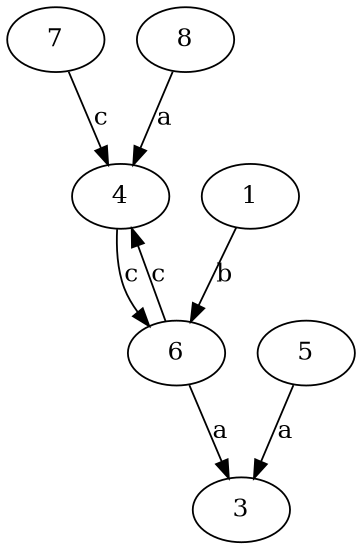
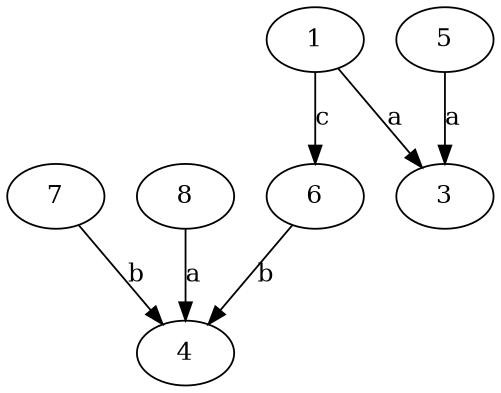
(101, 118) -> (137, 275)
(120, 273) -> none
(159, 275) -> (267, 275)
(225, 275) -> (322, 118)
(205, 423) -> (374, 111)
